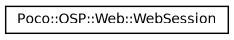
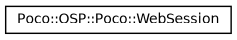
(117, 20) -> (118, 20)
